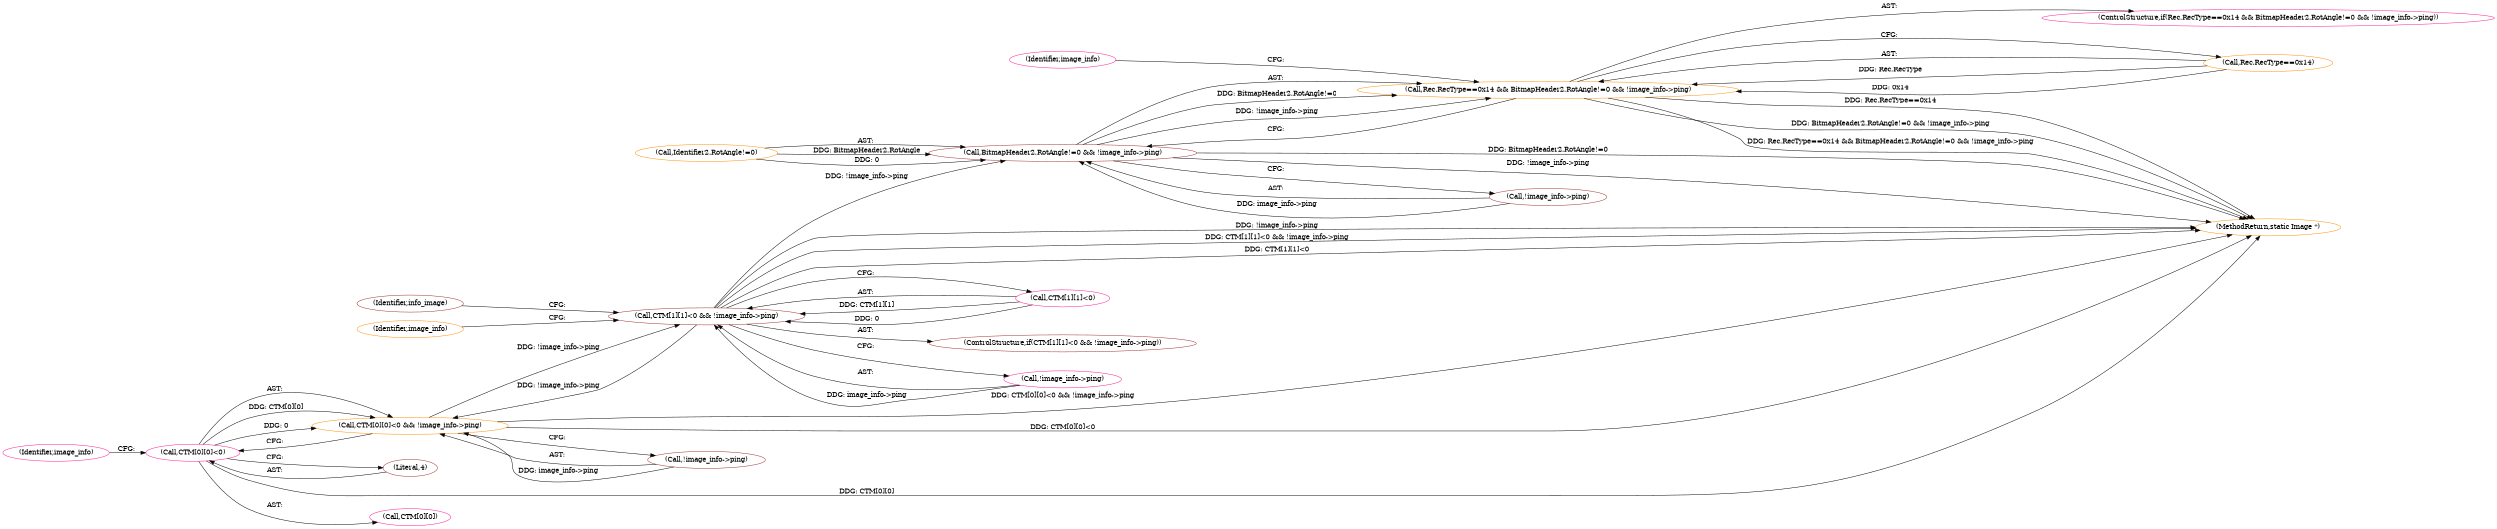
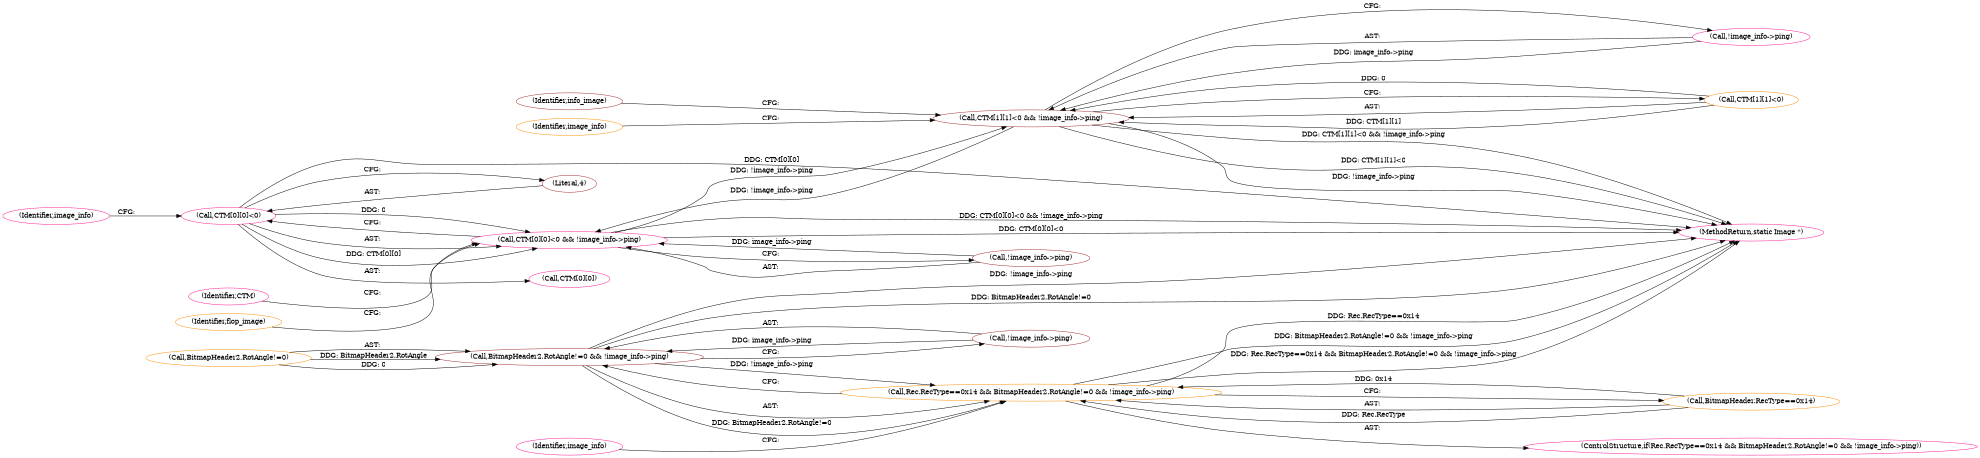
(2268, 63) -> (1751, 402)
(707, 153) -> (229, 358)
(842, 207) -> none
(2268, 227) -> (1751, 233)
none -> (229, 296)
(1063, 298) -> (1751, 100)
none -> (229, 322)
(1063, 343) -> none
(410, 426) -> (569, 240)
